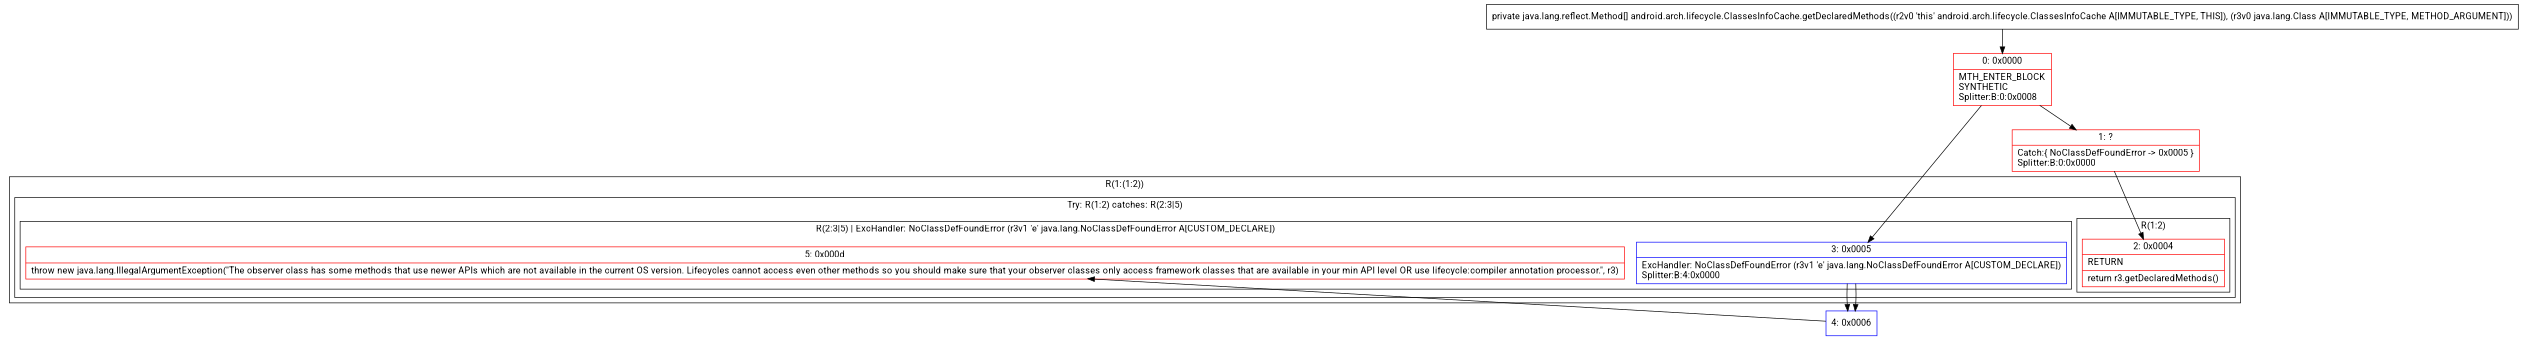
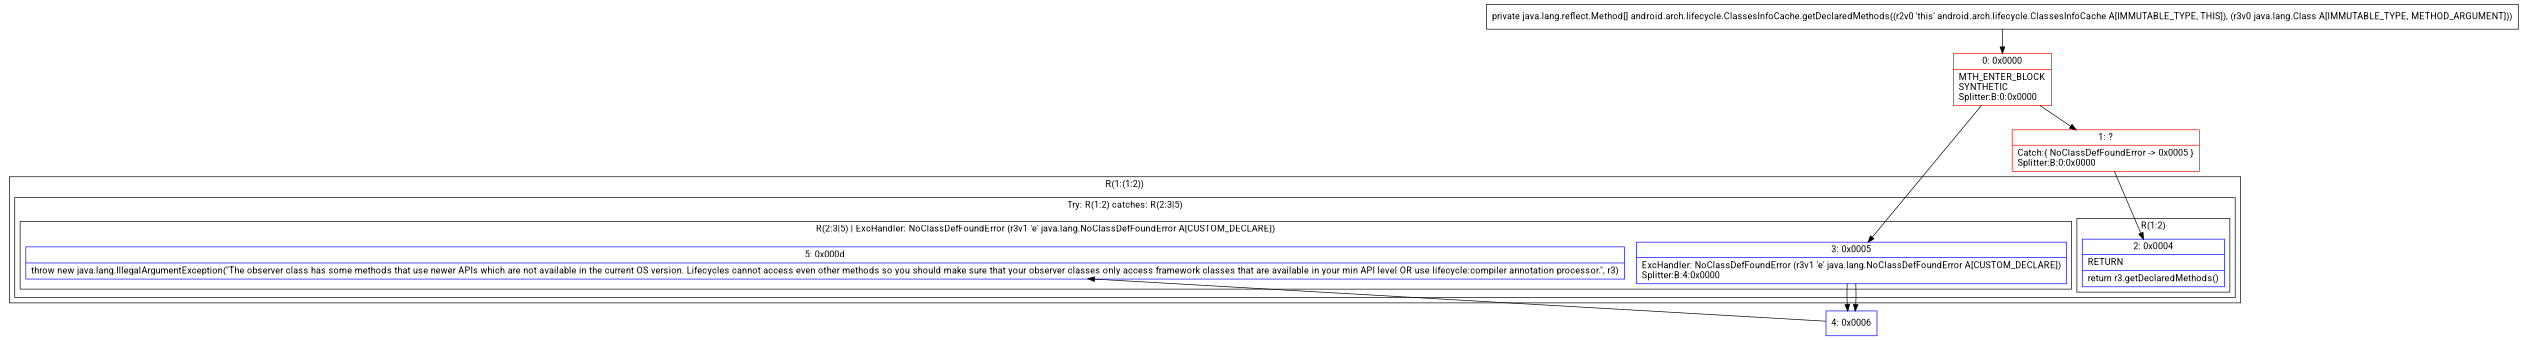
(1998, 97) -> (1998, 97)
(825, 263) -> (825, 263)
(2153, 263) -> (2153, 263)
